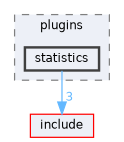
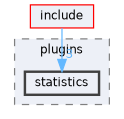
(62, 88) -> (62, 47)
